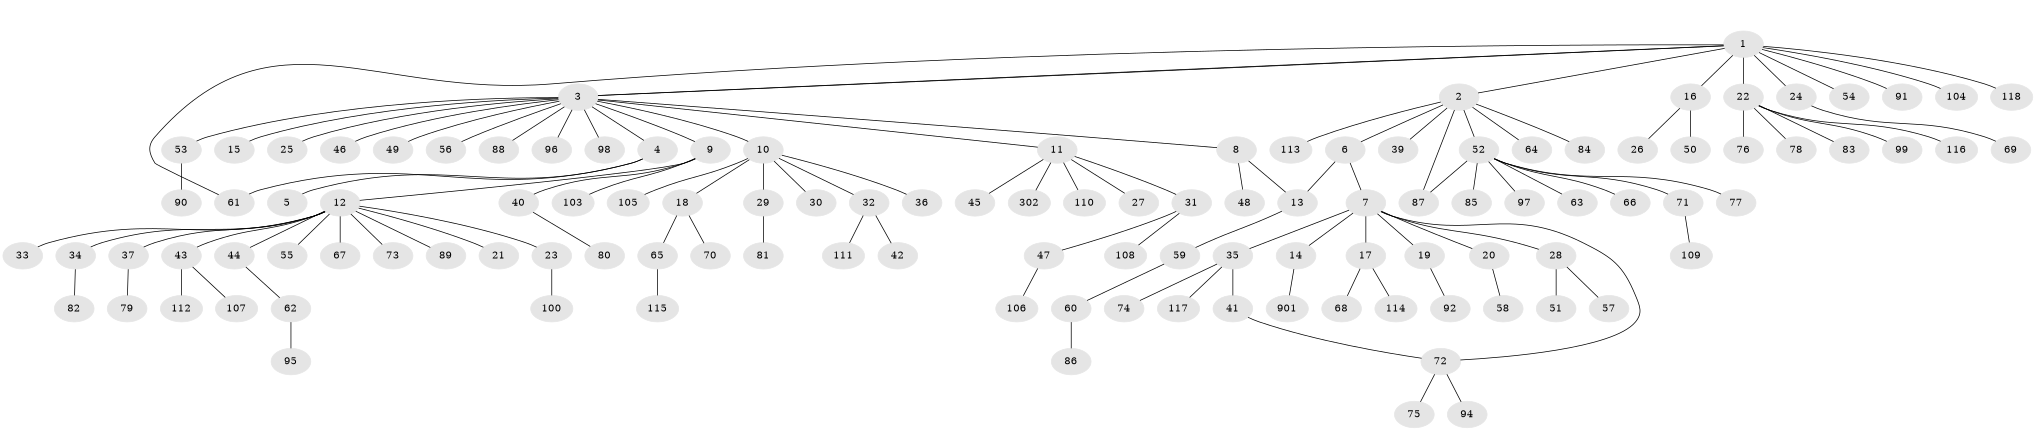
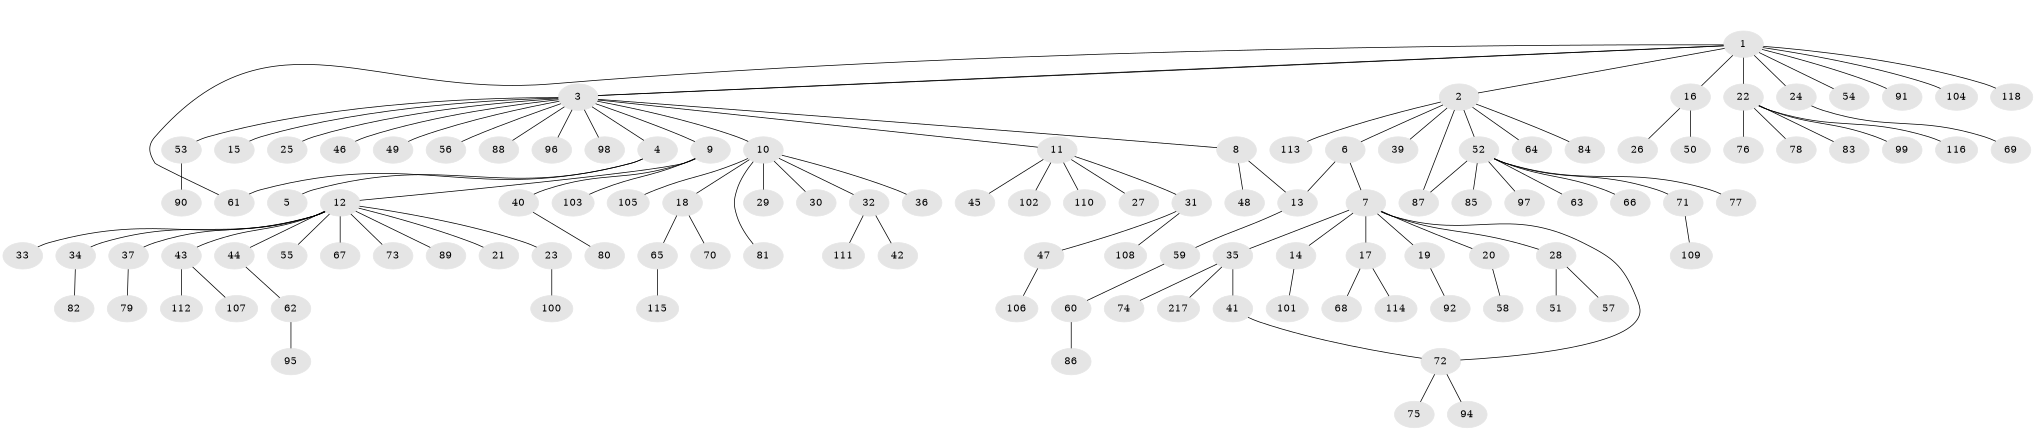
(1029, 203) -> (1029, 203)
(763, 229) -> (734, 203)
(1178, 309) -> (1178, 309)
(1287, 309) -> (1287, 309)
